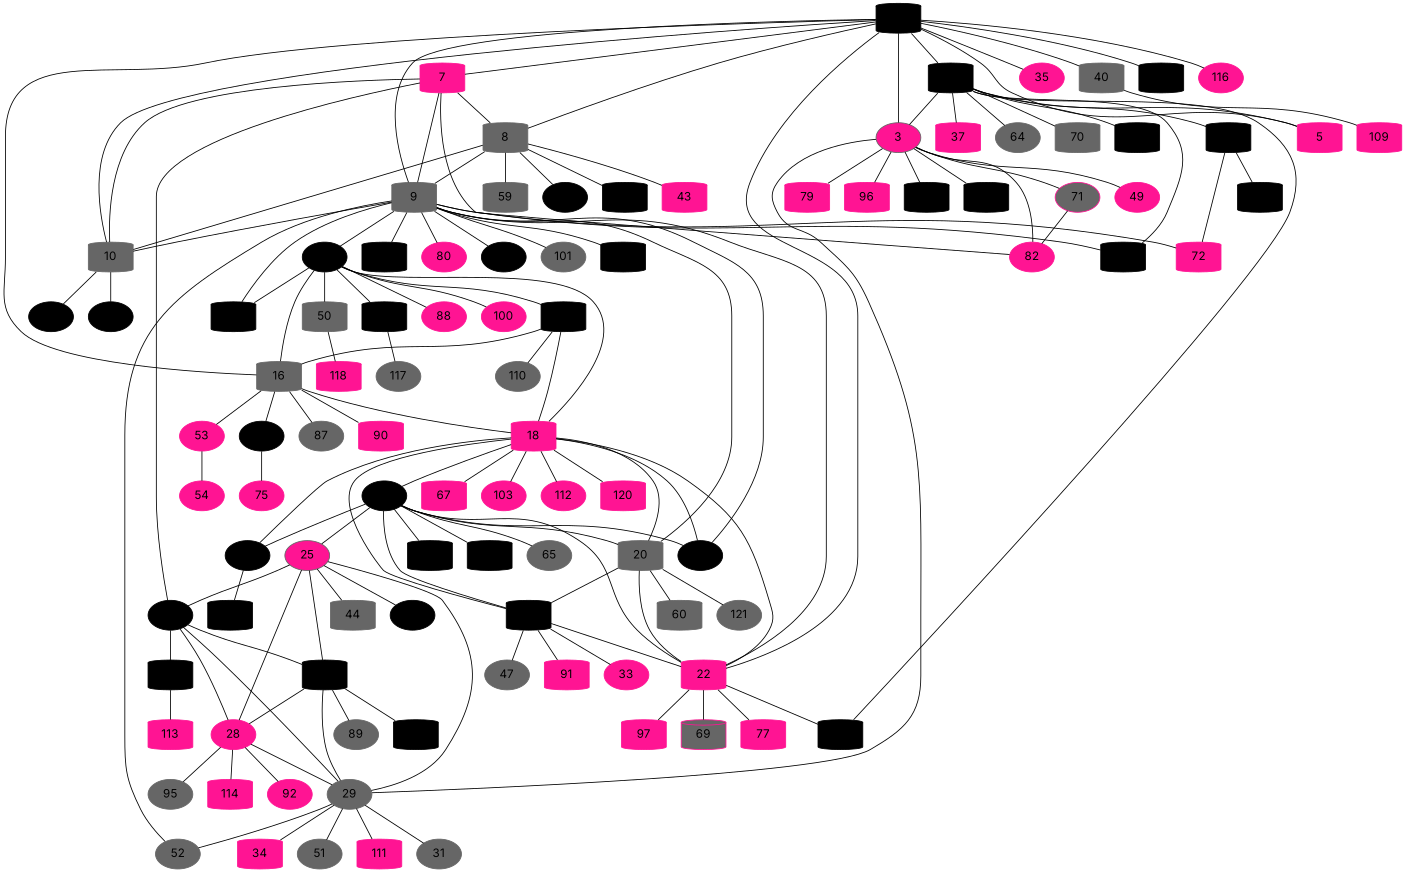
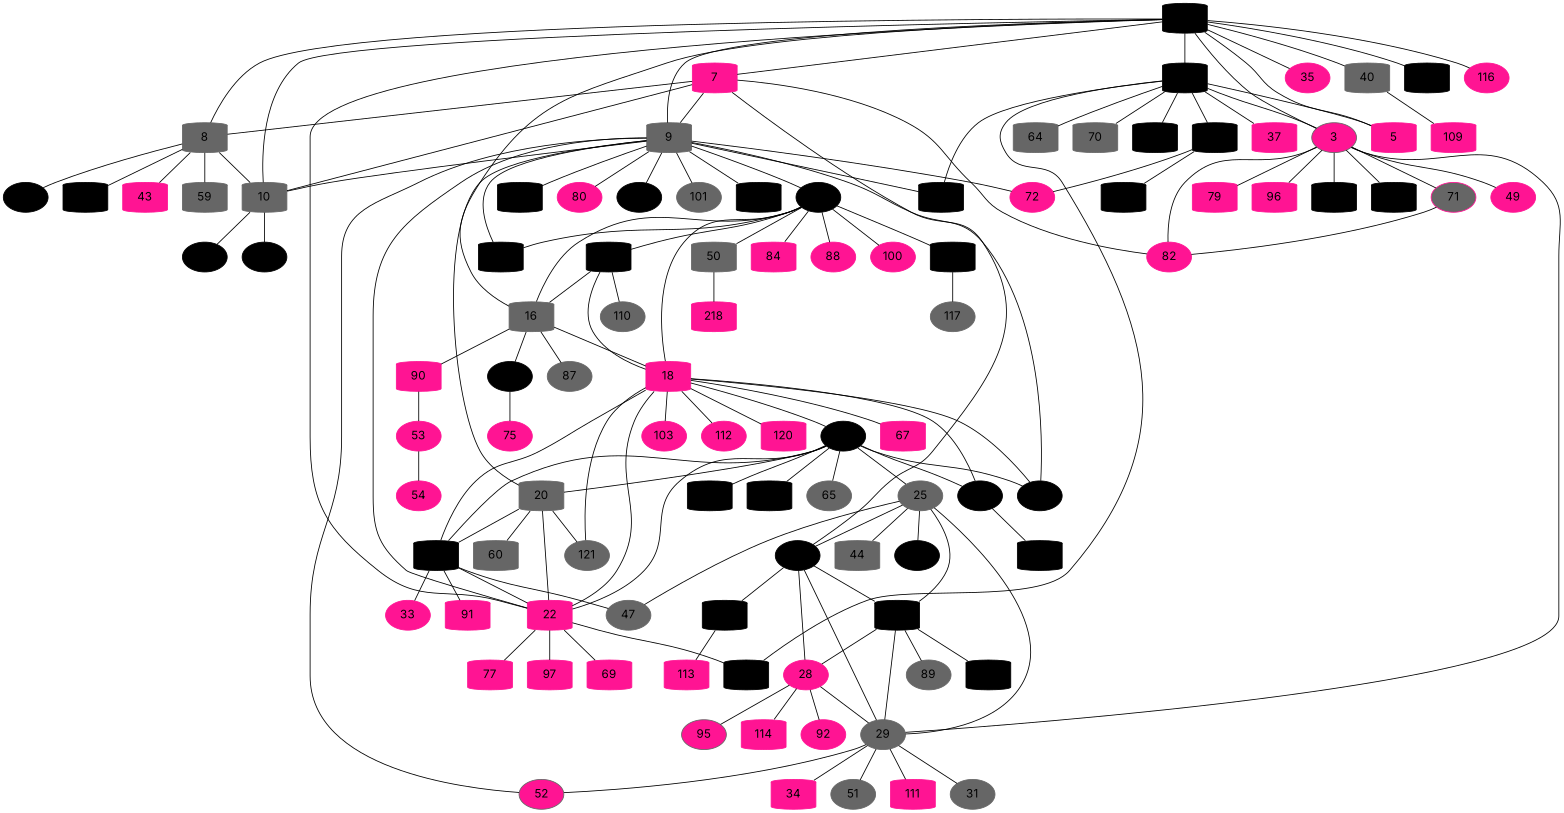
(1018, 138) -> (1036, 138)
(460, 168) -> none
none -> (774, 257)
(1199, 257) -> (1032, 197)
(339, 376) -> (714, 317)
(239, 408) -> (419, 406)
(646, 473) -> (595, 450)
(307, 556) -> (920, 496)
(270, 645) -> (767, 541)
(704, 735) -> (609, 675)
(170, 794) -> (704, 735)
(178, 854) -> (541, 794)
